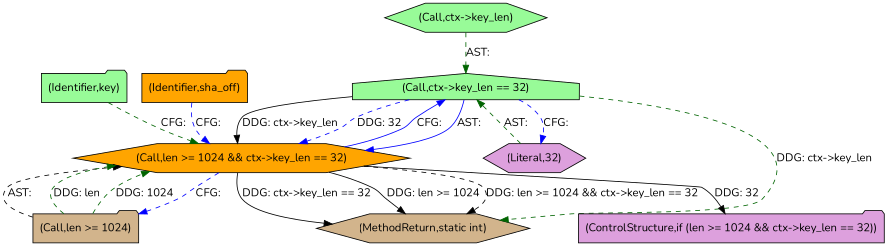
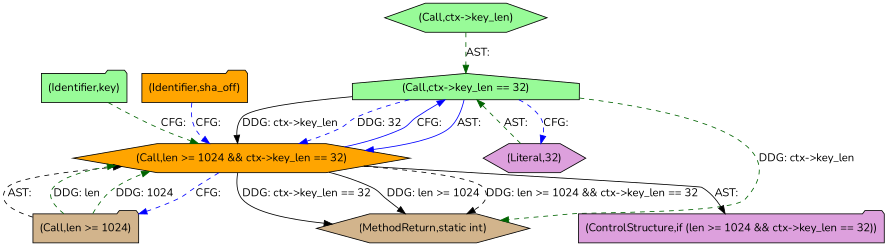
(737, 193) -> (728, 193)
